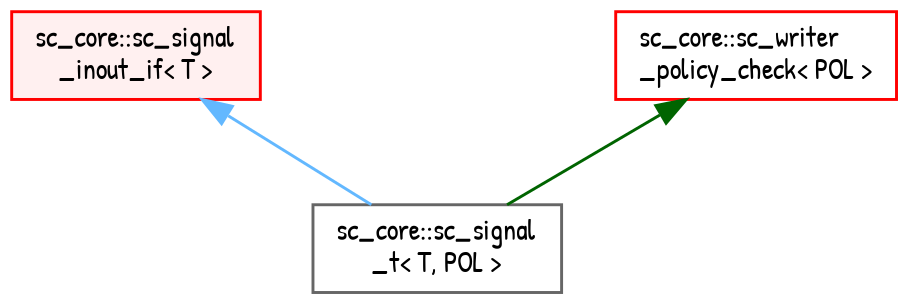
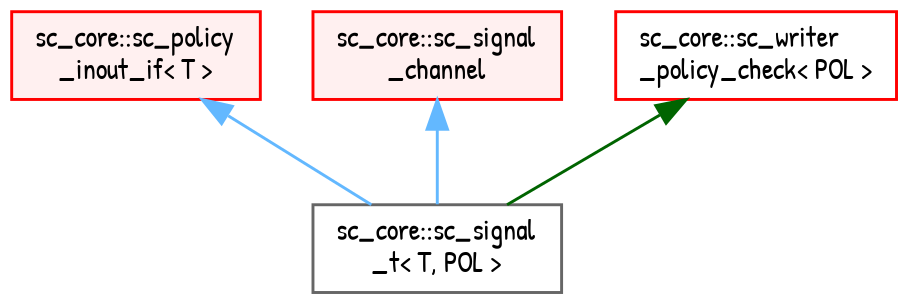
(136, 56) -> (136, 56)
none -> (437, 56)
